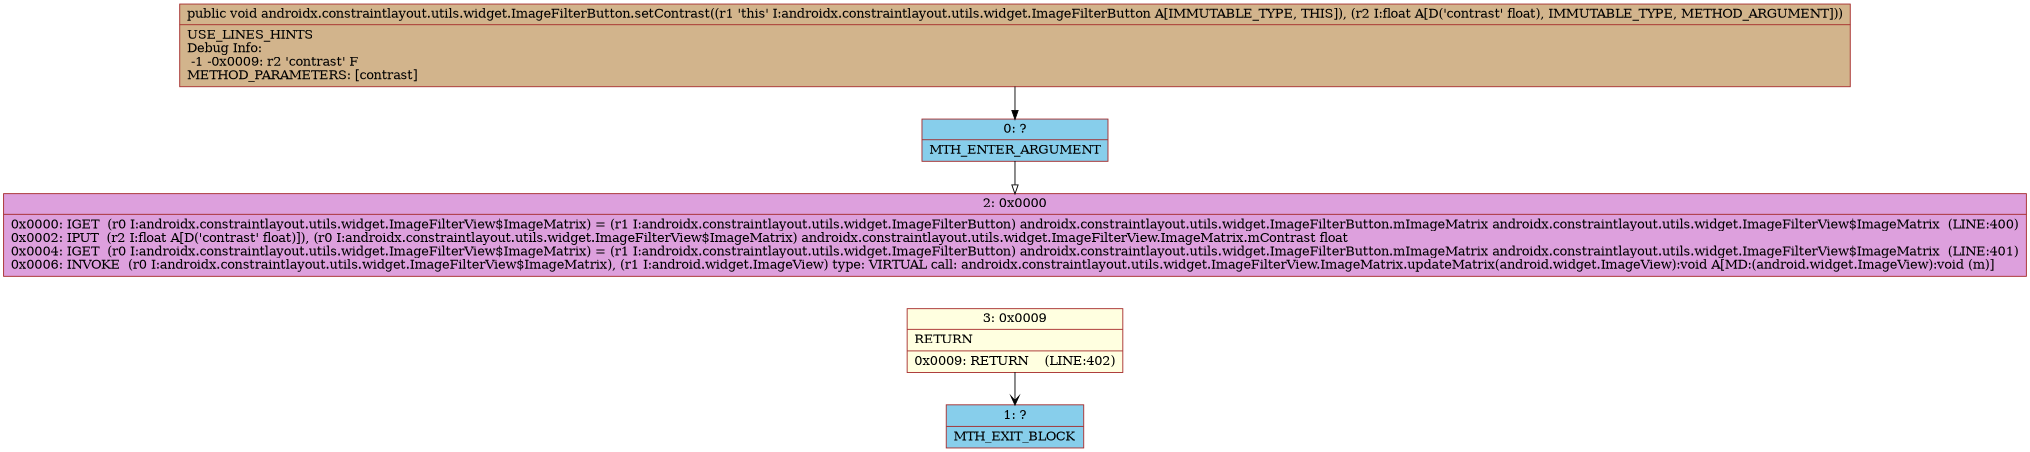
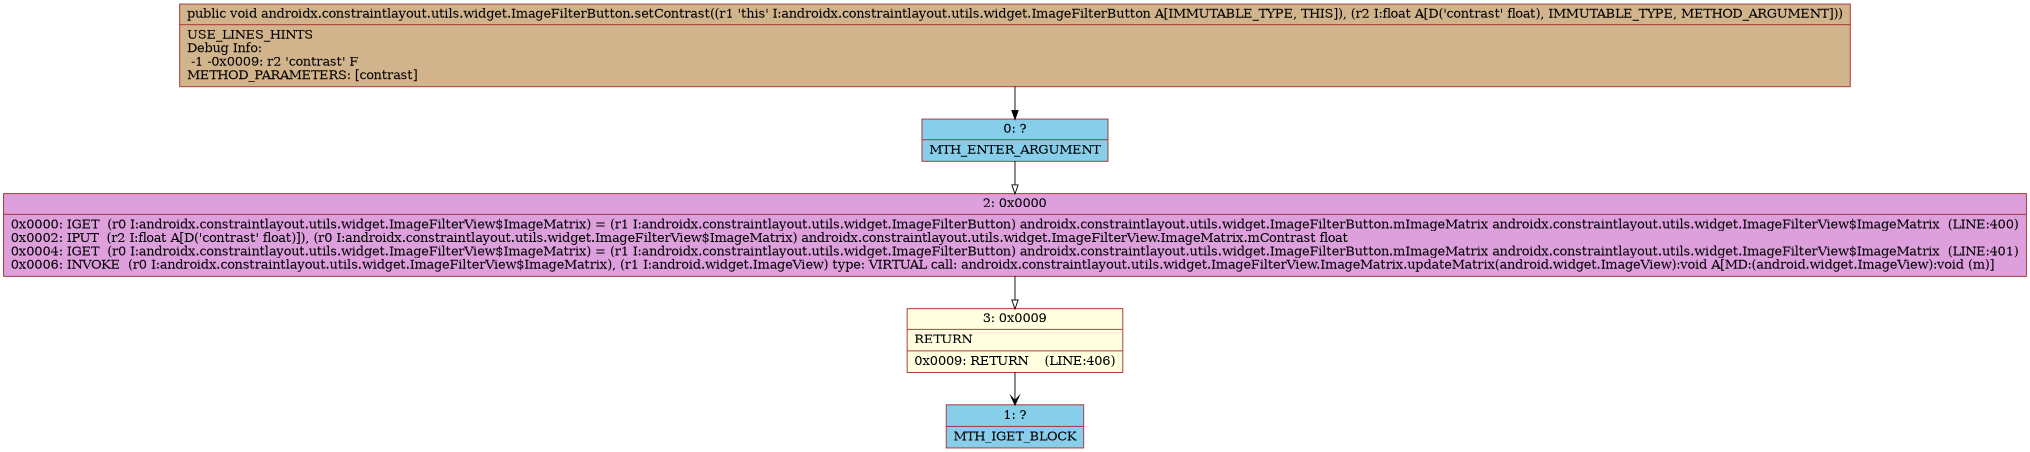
none -> (1015, 288)
(1015, 361) -> (1015, 361)
(1015, 437) -> (1015, 437)
